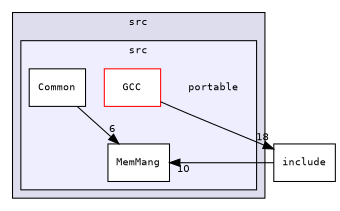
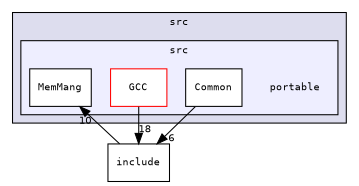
(94, 122) -> (180, 122)
